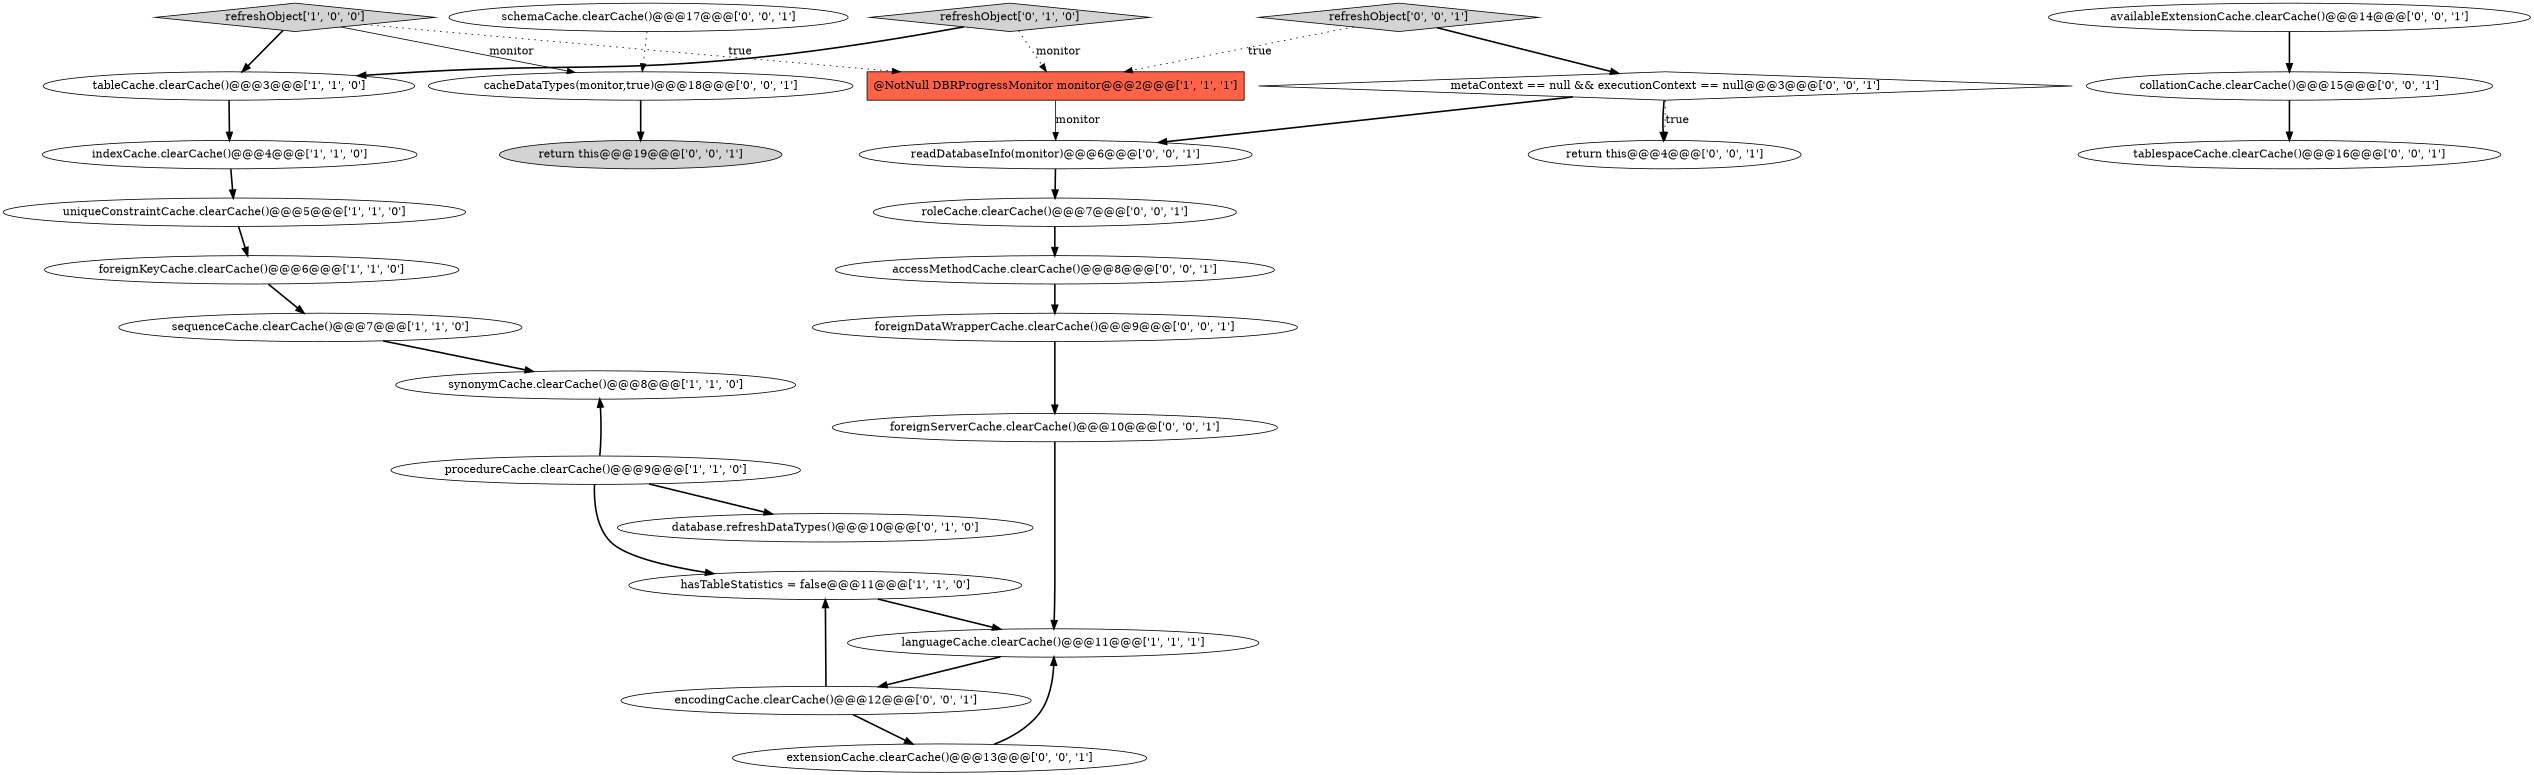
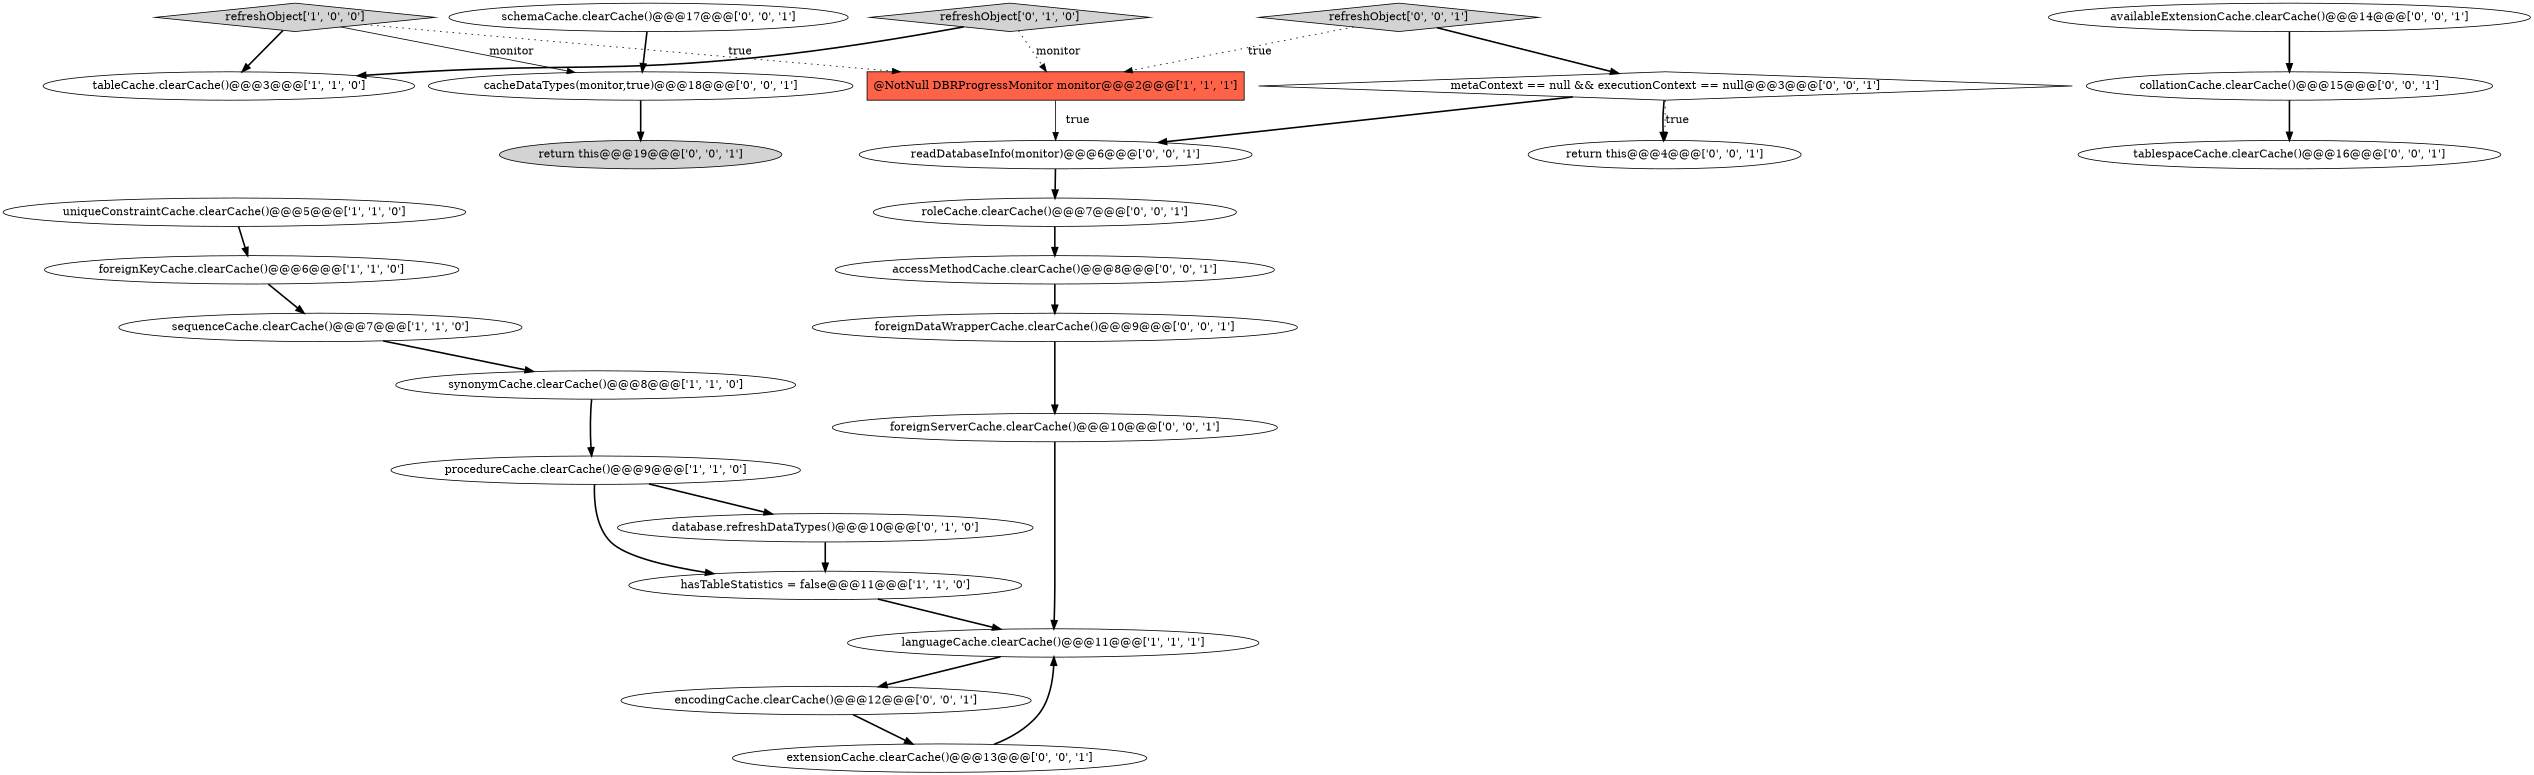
(645, 45) -> (645, 45)
(1078, 120) -> (1078, 120)
(230, 155) -> none
(601, 431) -> (590, 423)
(826, 647) -> (825, 553)
